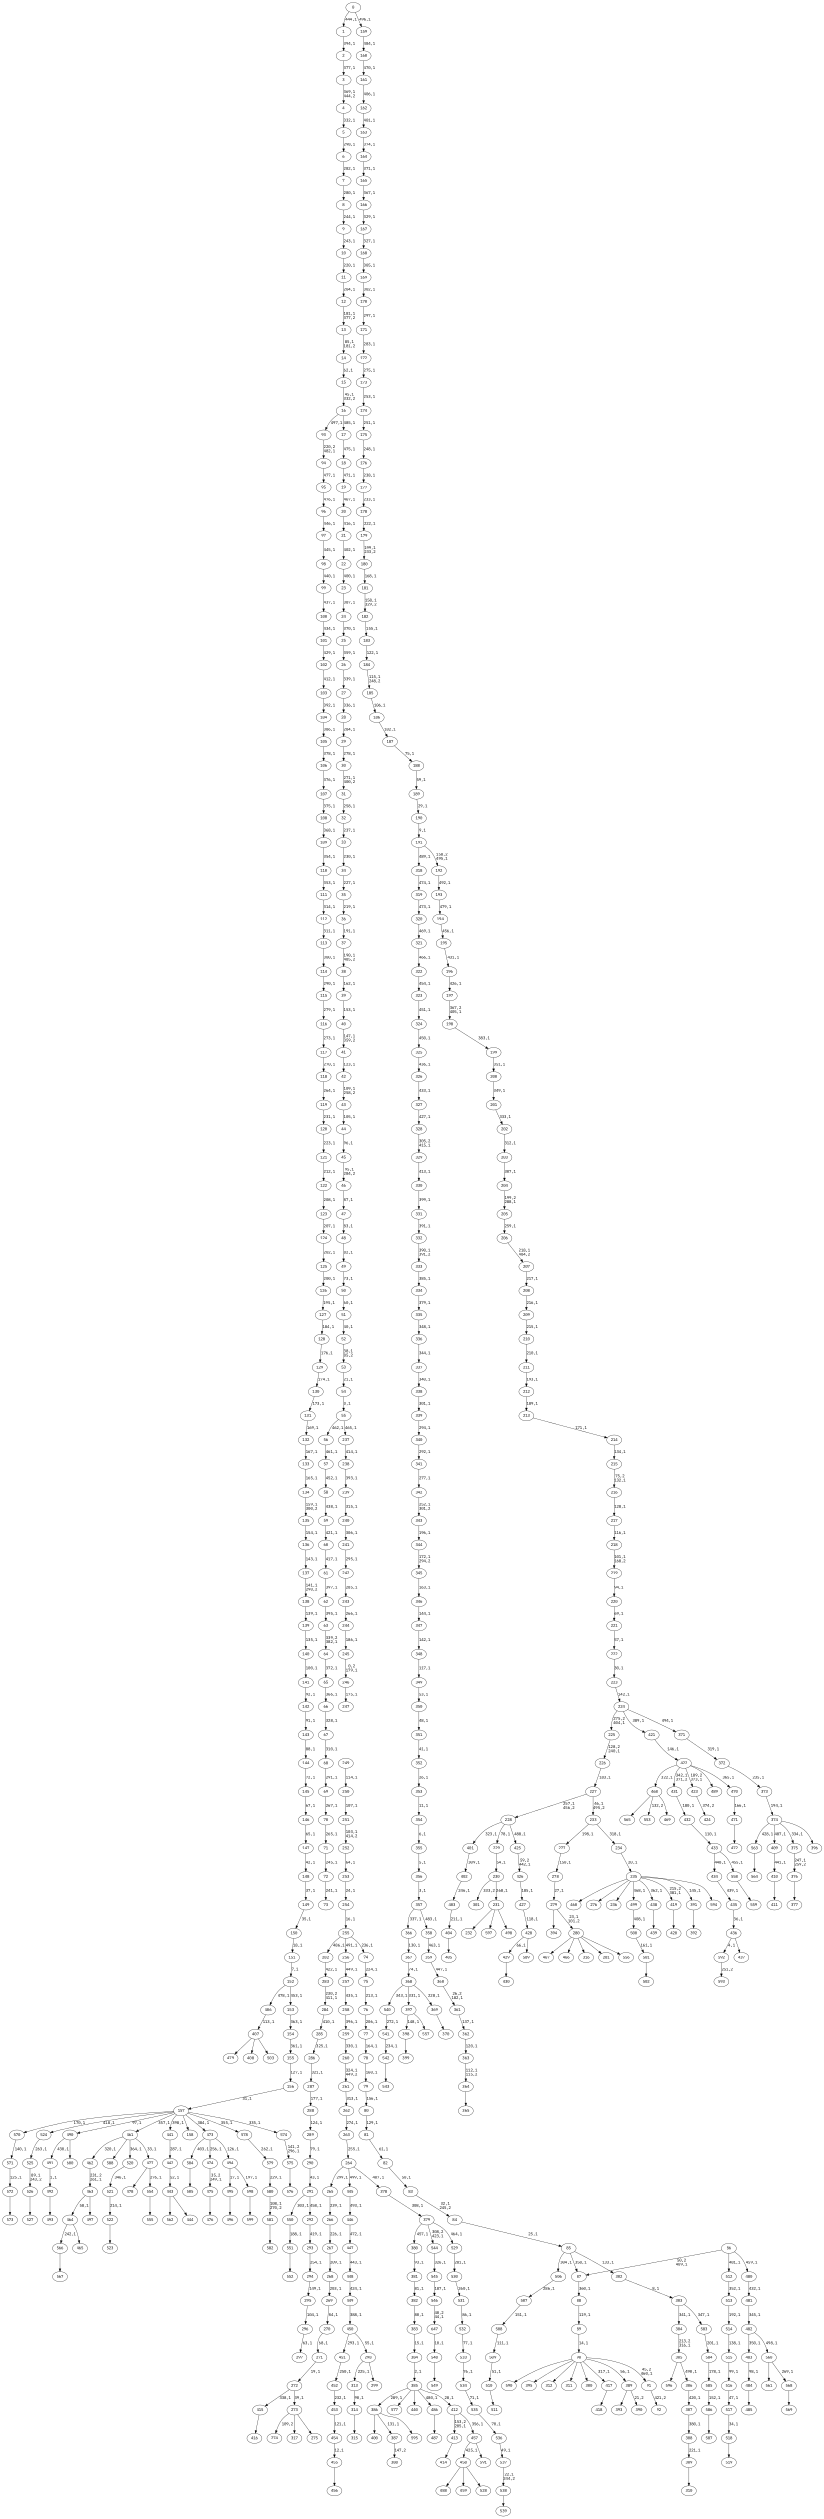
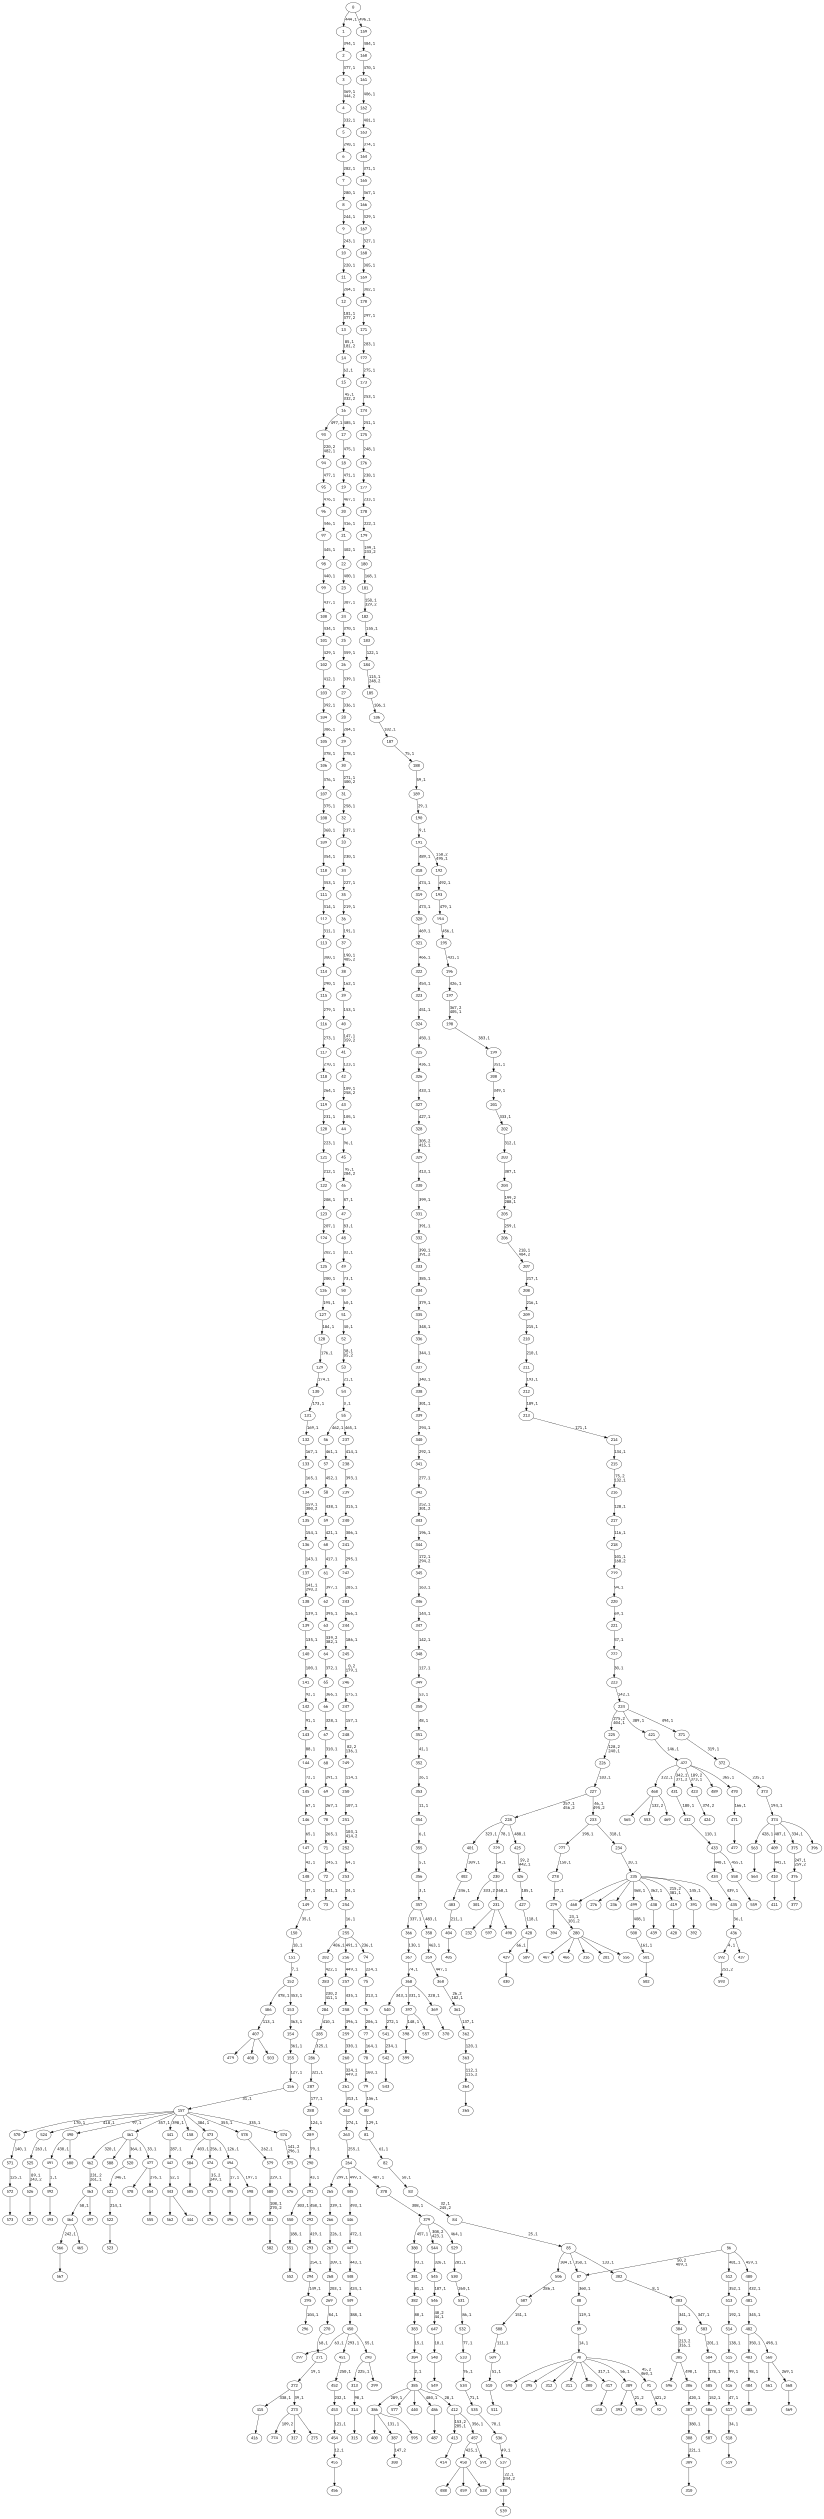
none -> (346, 1735)
(302, 2342) -> (329, 2347)
